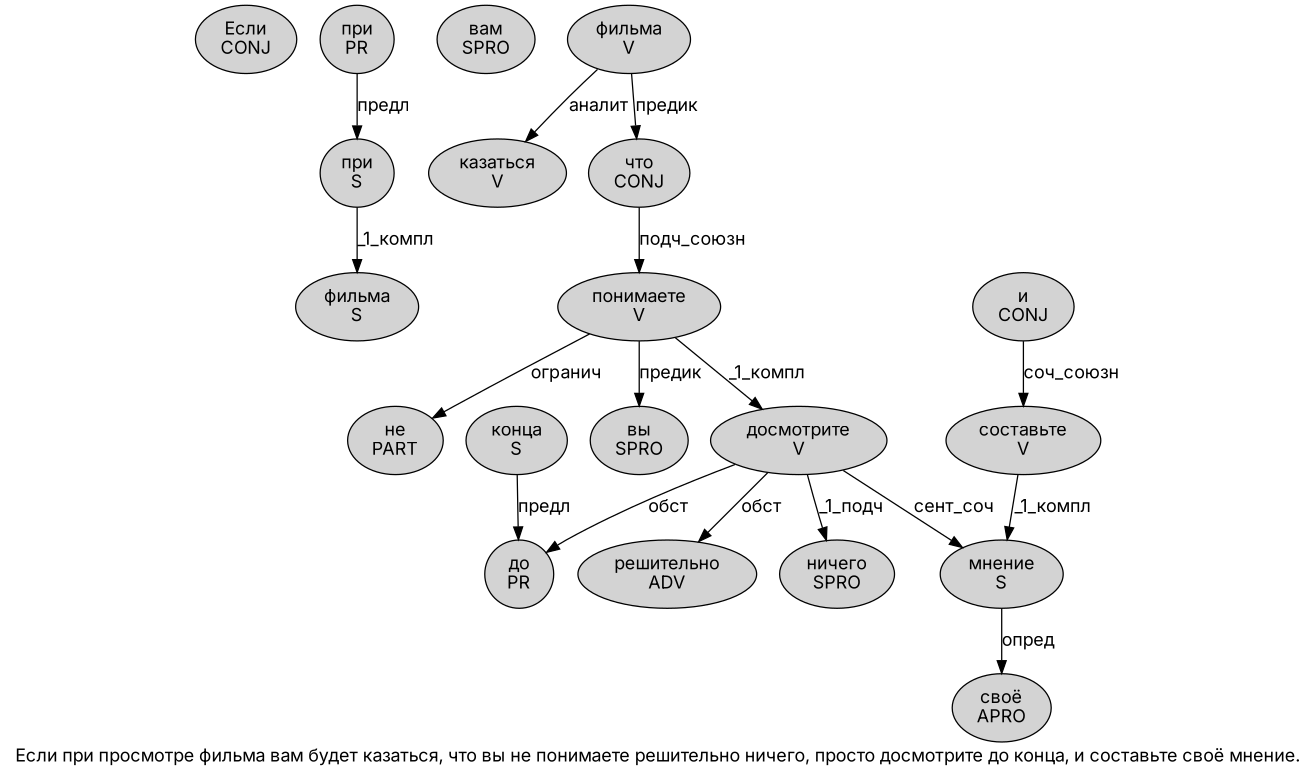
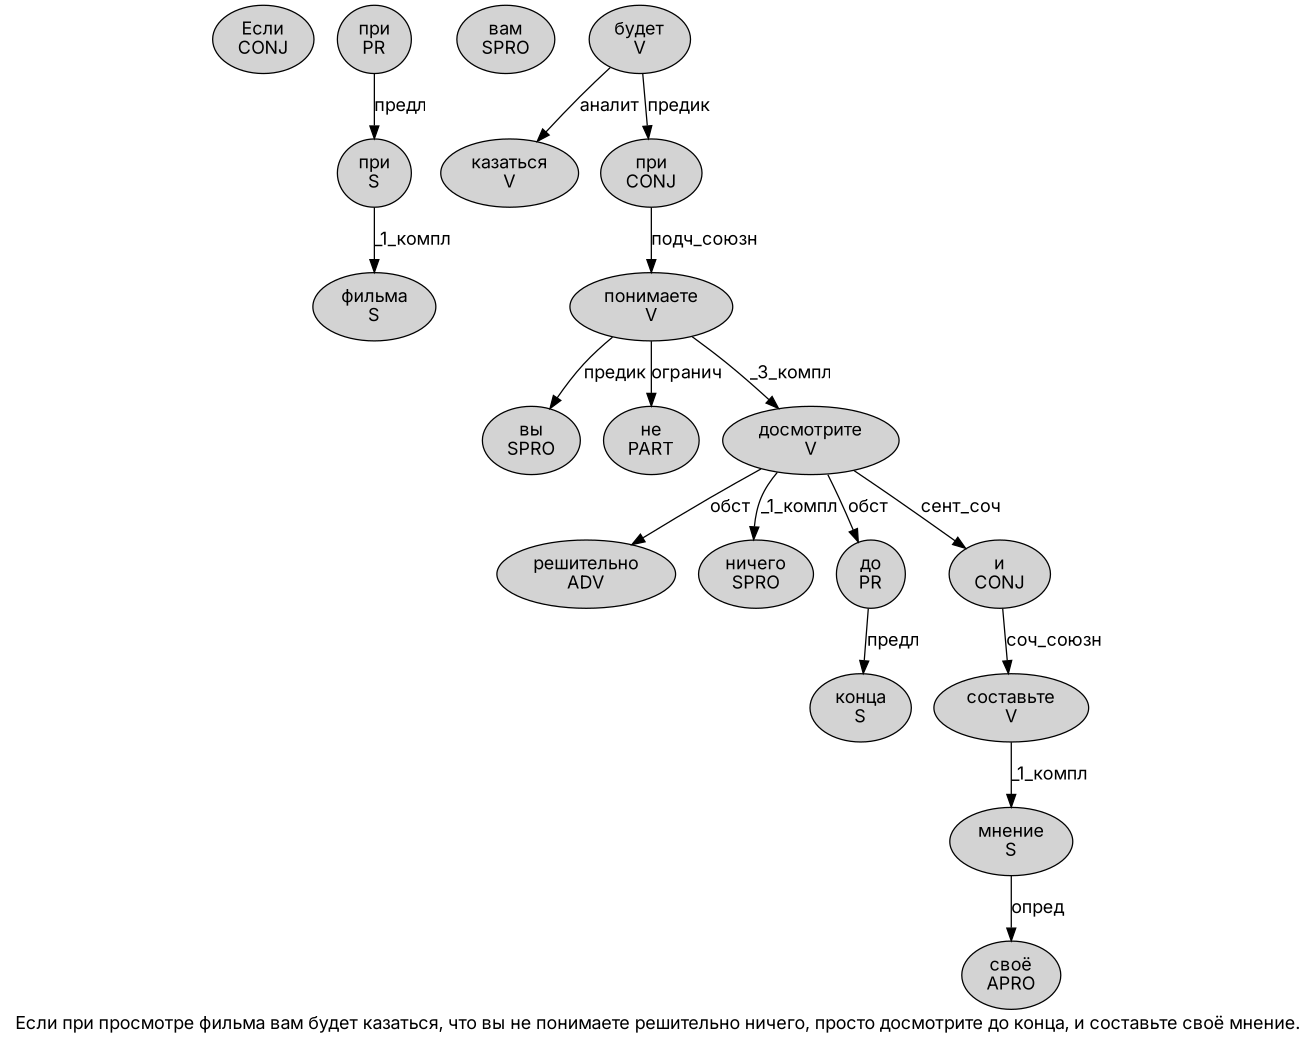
(629, 39) -> (640, 39)
(639, 173) -> (651, 173)
(767, 374) -> (791, 374)
(518, 501) -> (866, 634)
(897, 506) -> (905, 505)
(852, 507) -> (800, 507)
